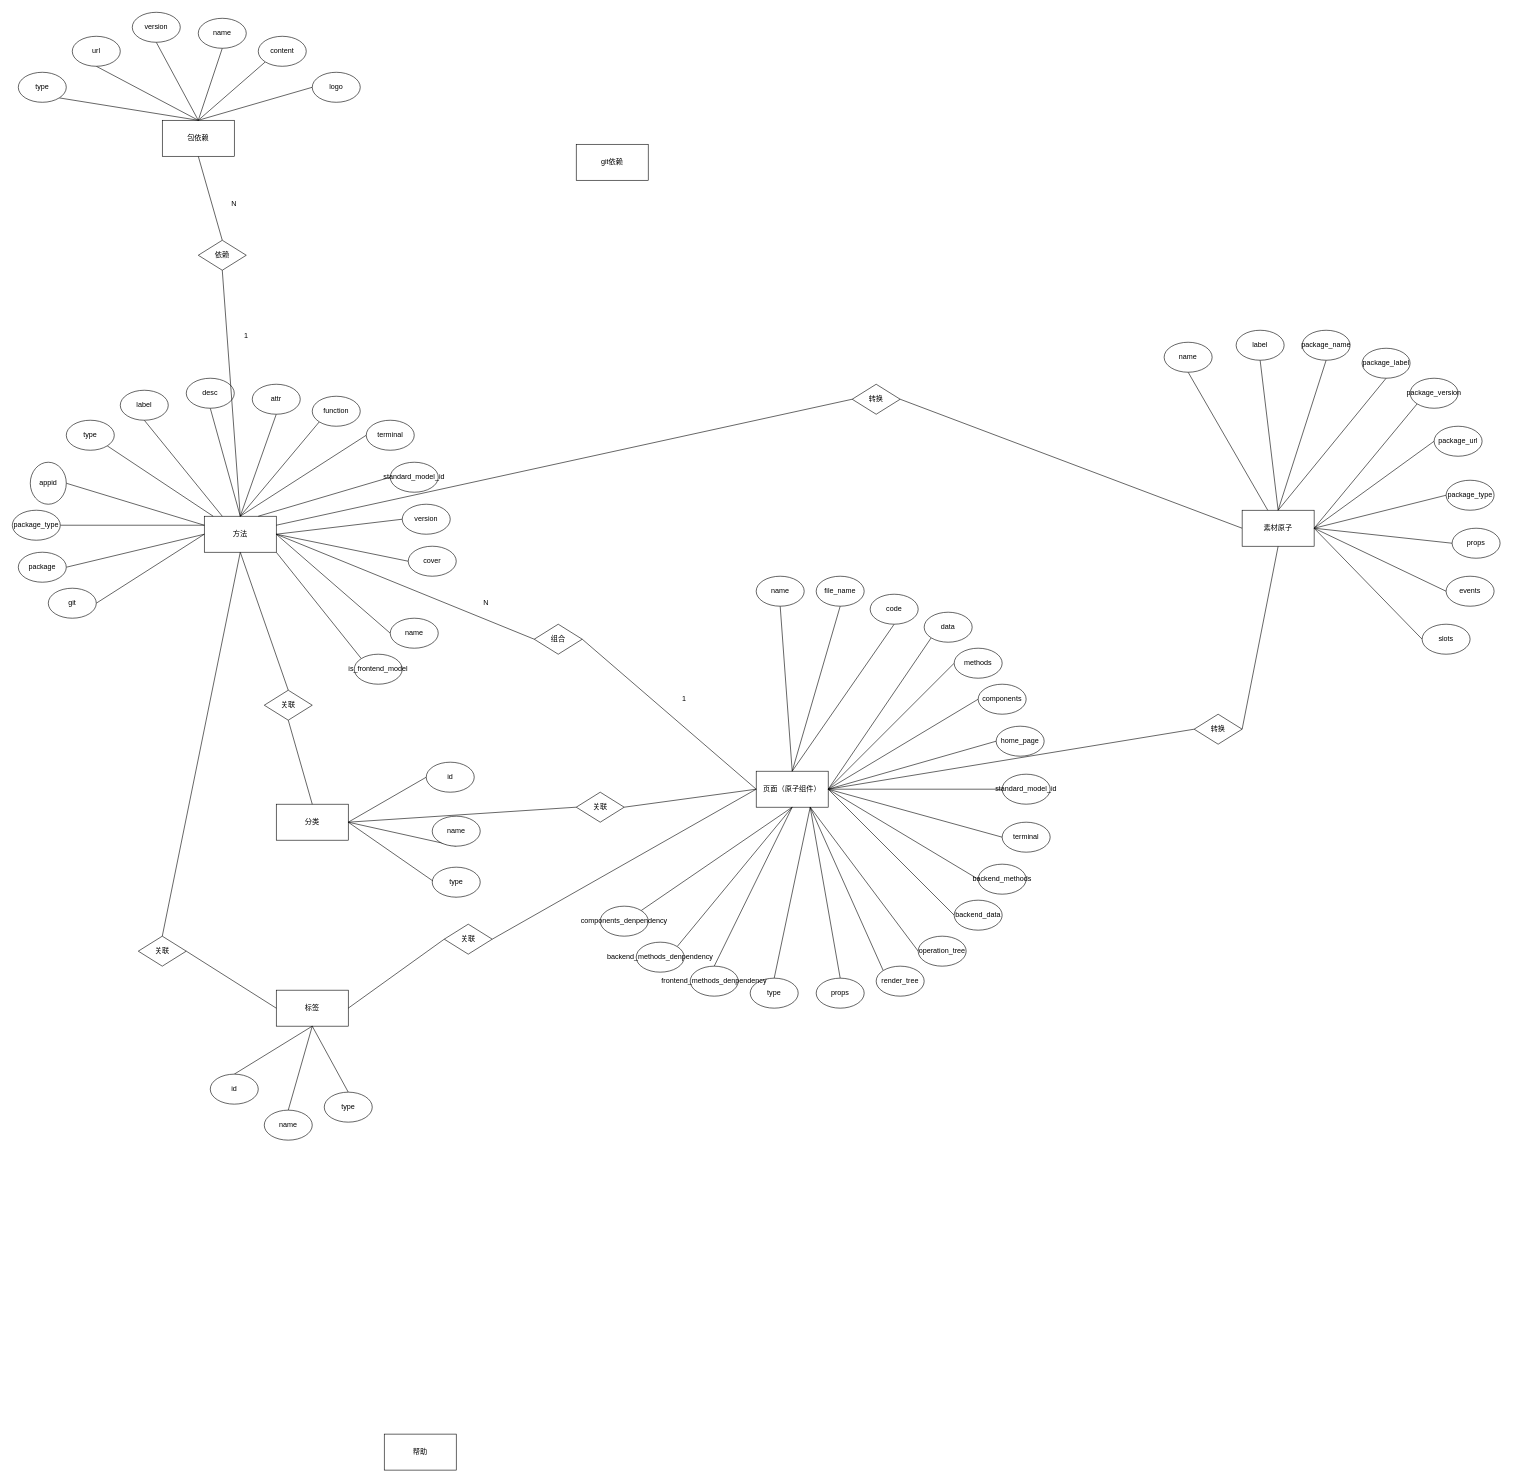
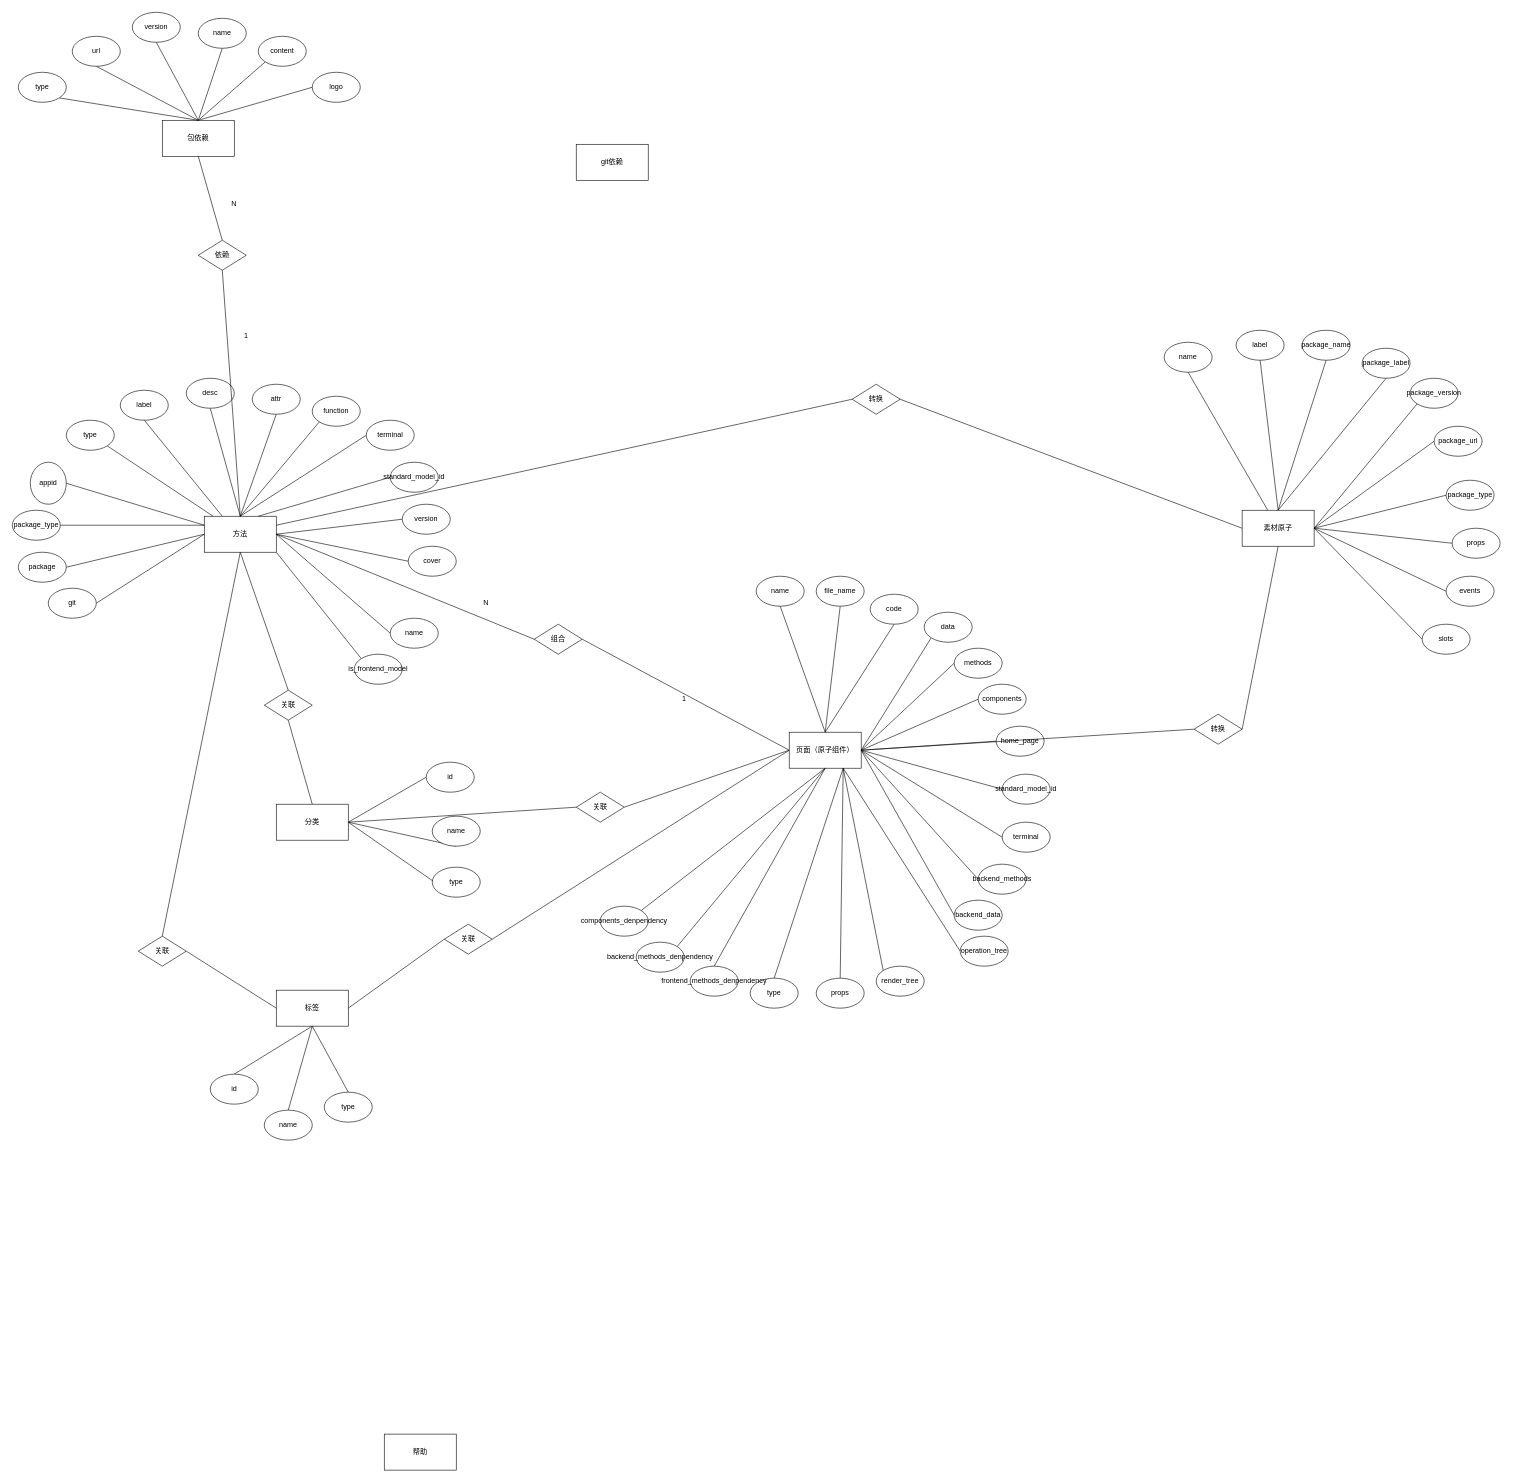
(792, 789) -> (825, 750)
(942, 951) -> (984, 951)
